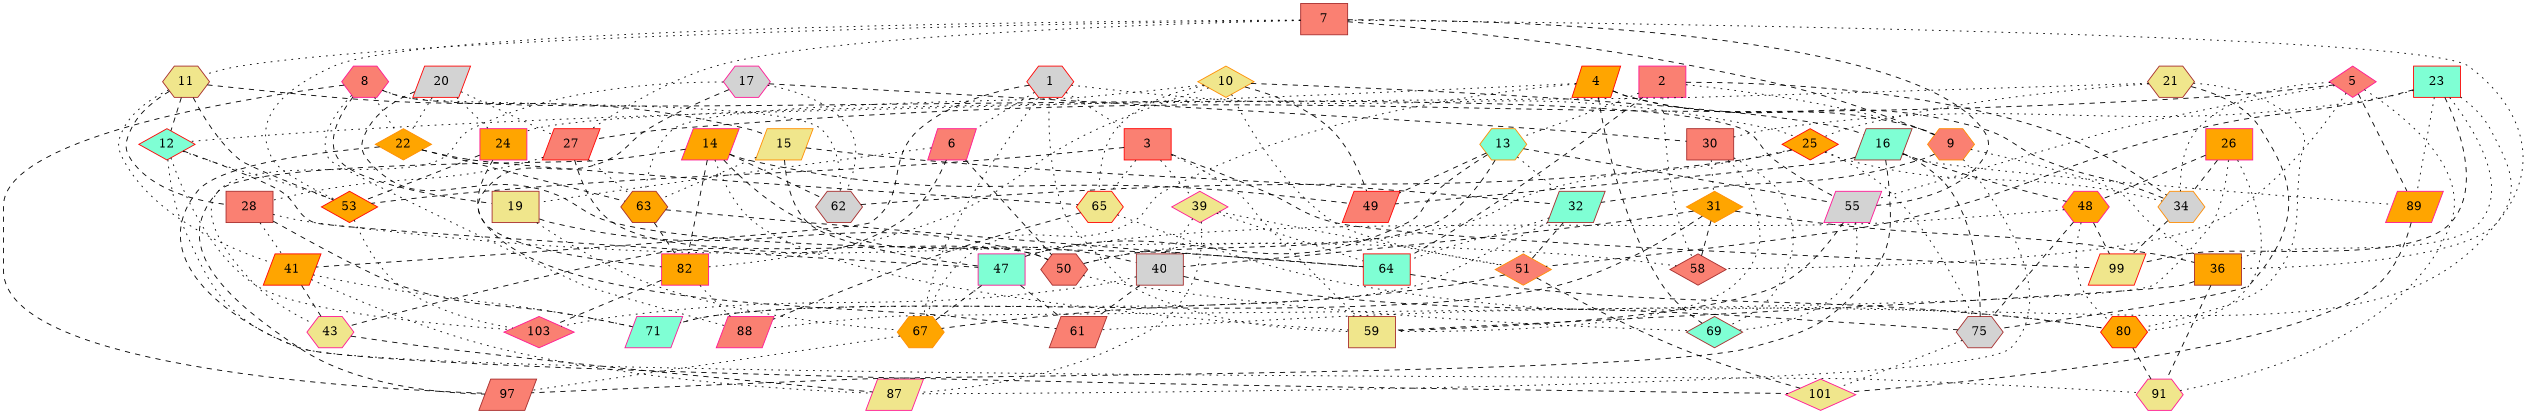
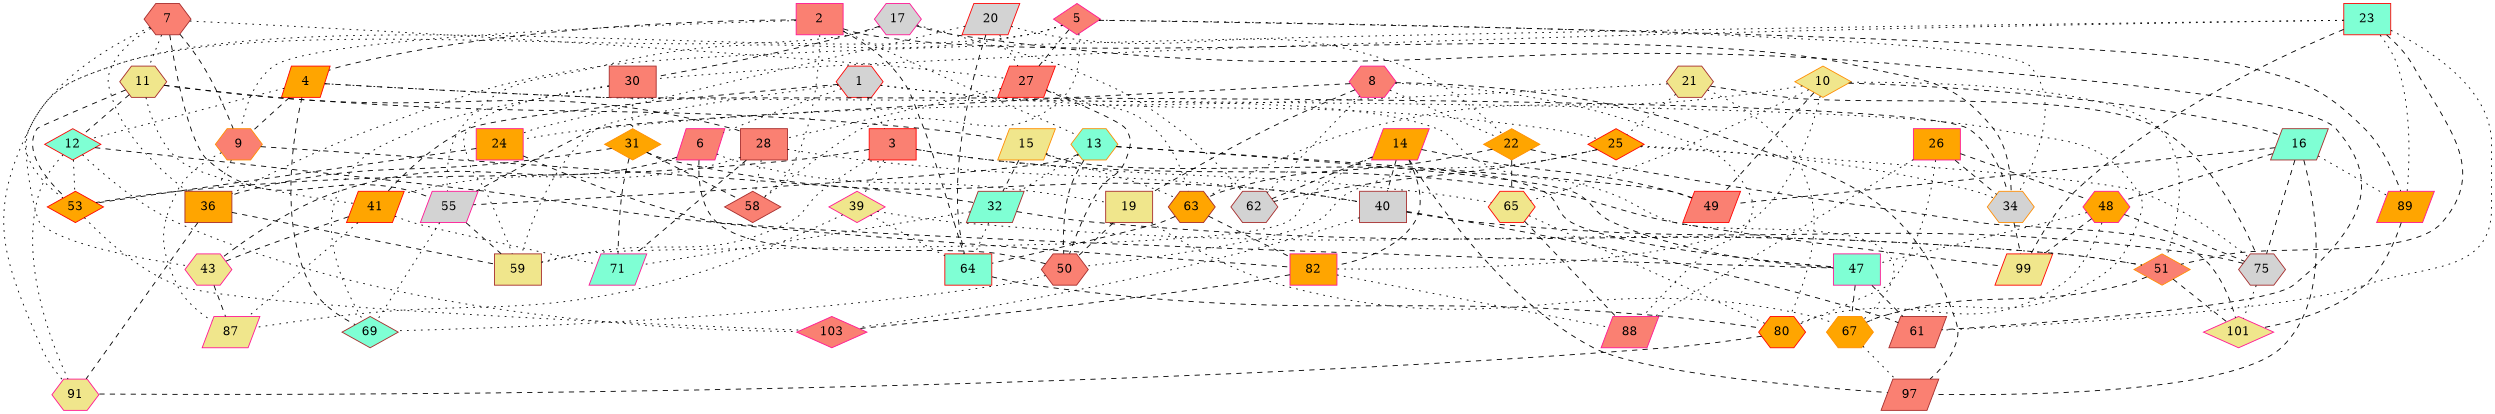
(1324, 19) -> (168, 19)
none -> (444, 46)
(1186, 228) -> (1059, 175)
